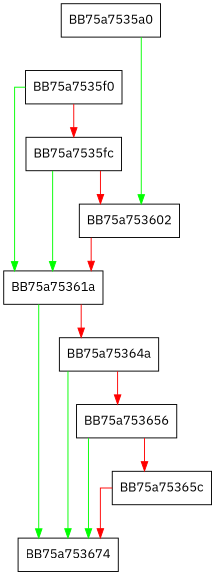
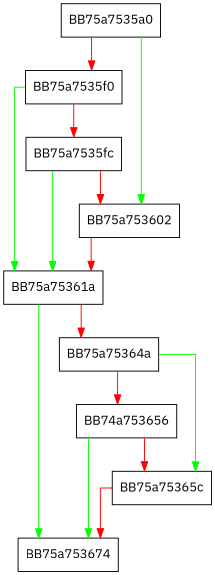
none -> (92, 49)
(127, 421) -> (127, 421)
(68, 450) -> (196, 390)
